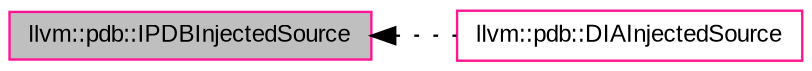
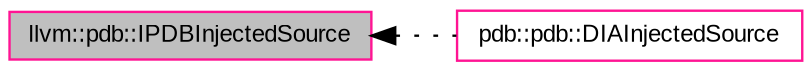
(630, 36) -> (630, 36)
